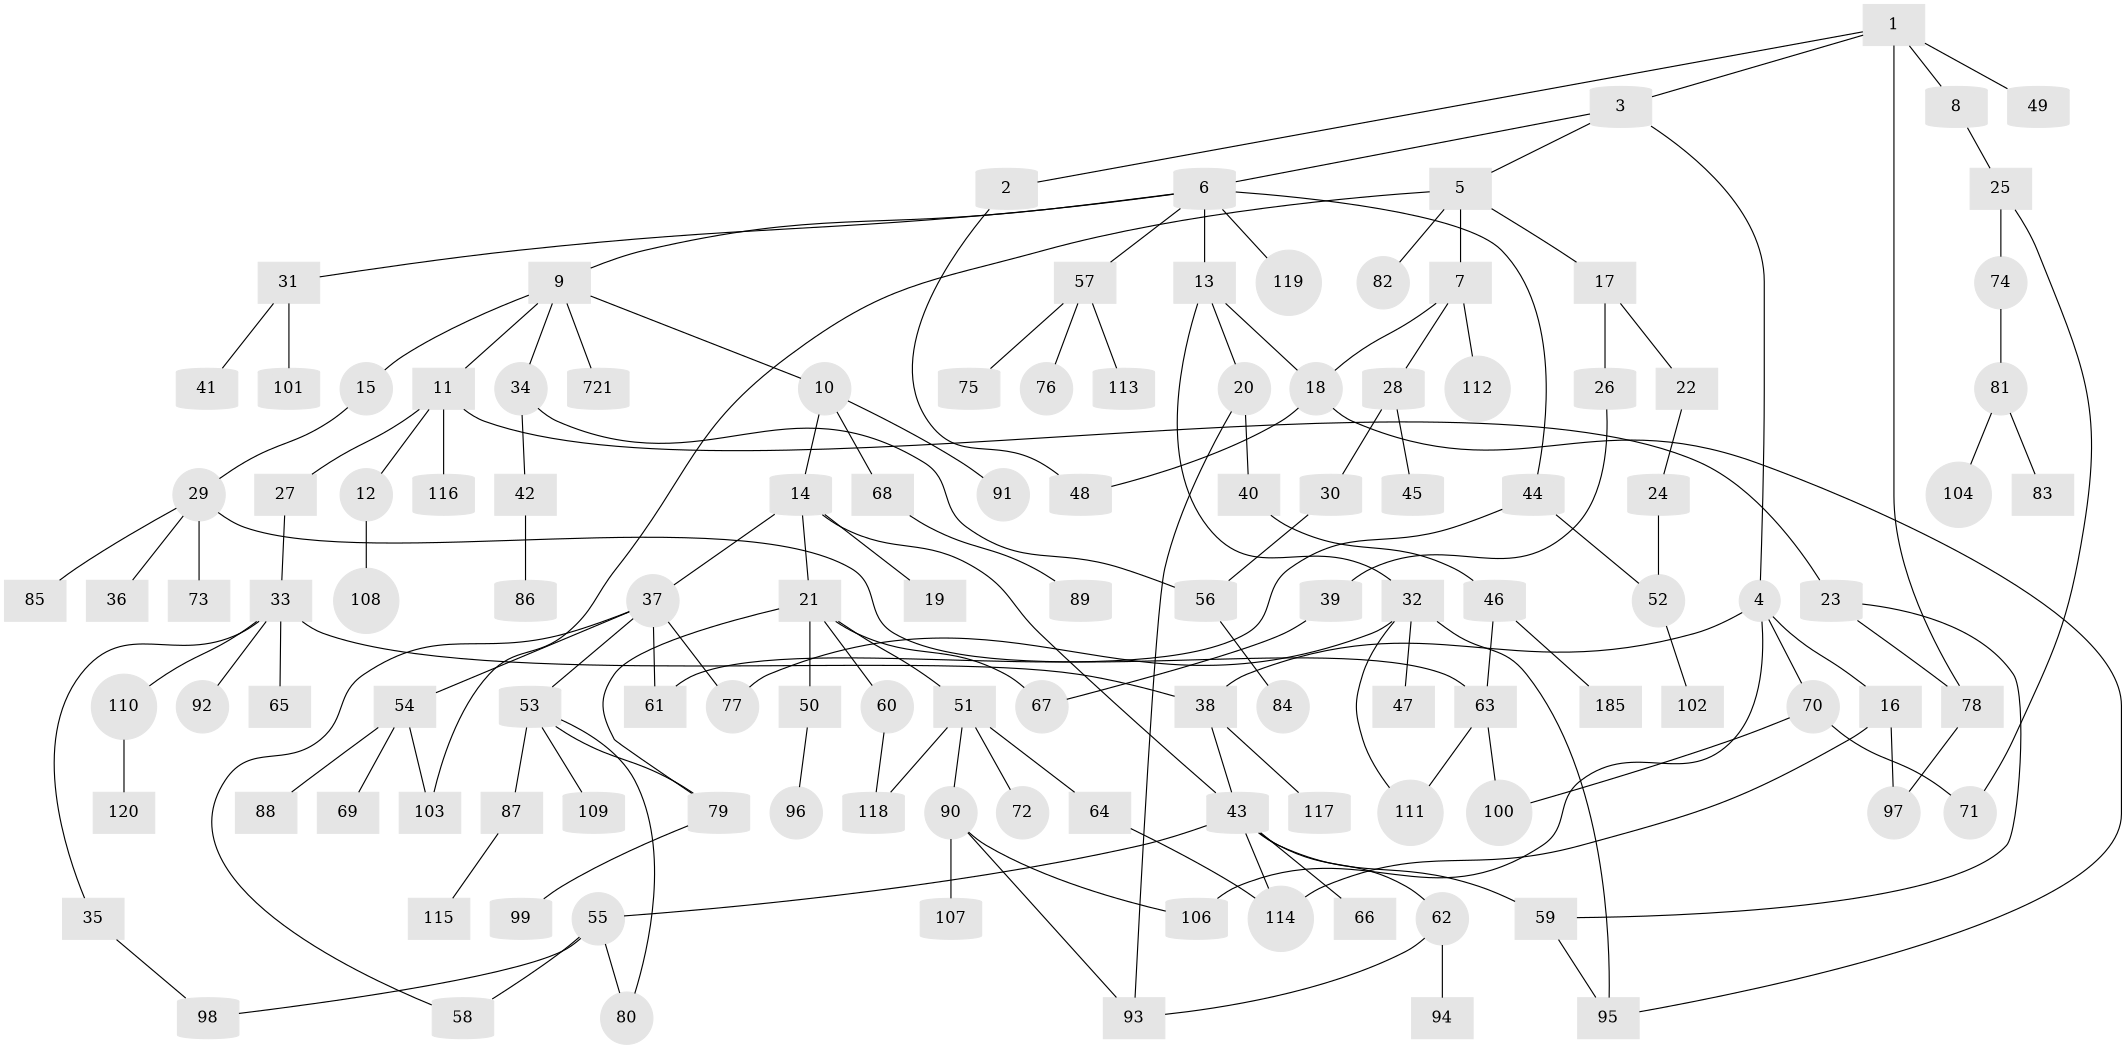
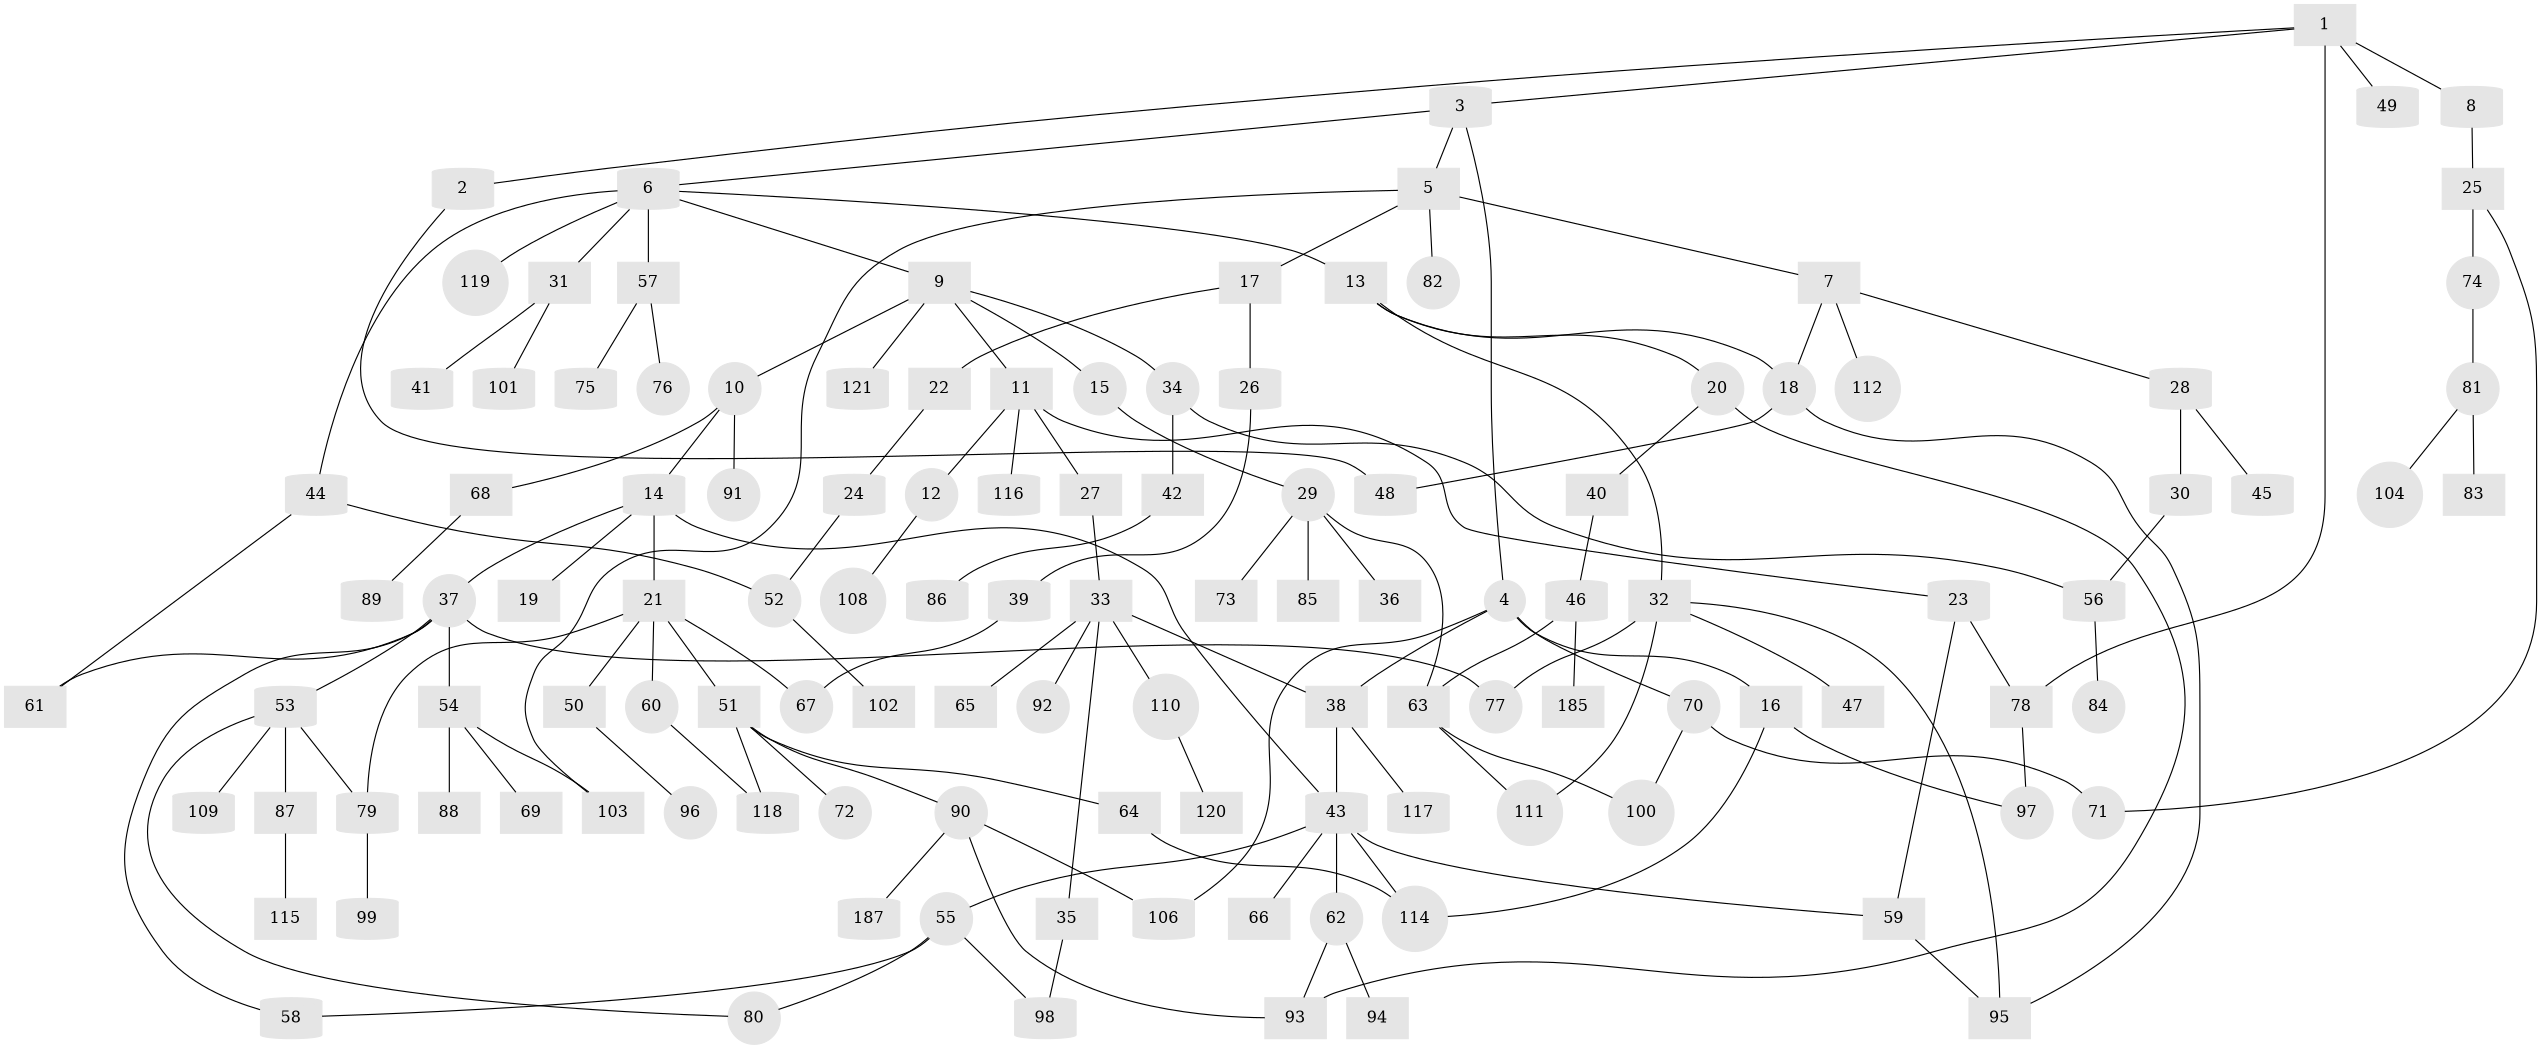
(598, 389) -> (858, 389)
(1124, 389) -> none
(951, 919) -> (869, 919)
